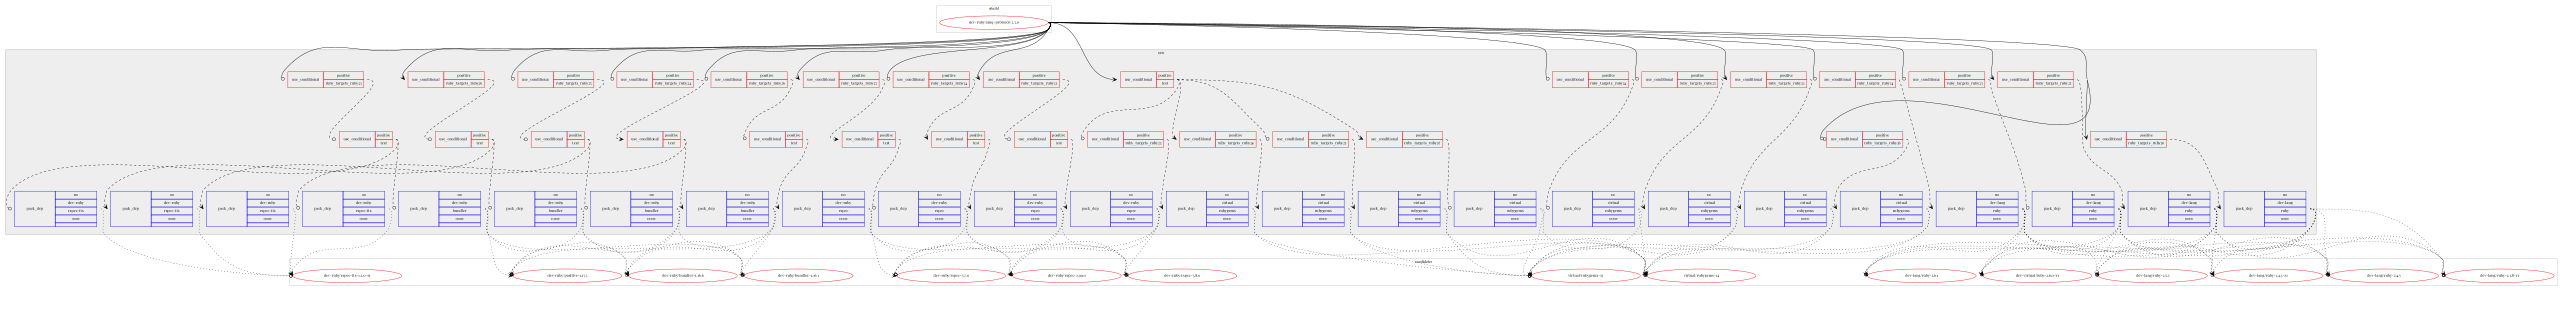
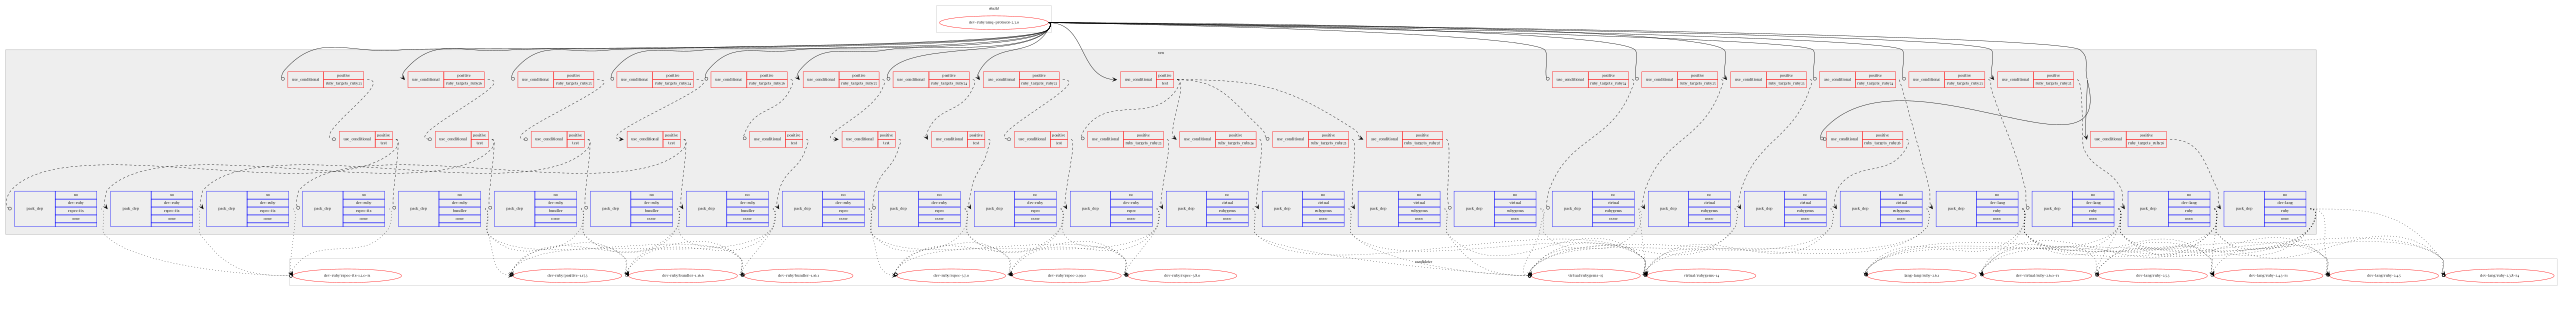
(1922, 276) -> (1922, 276)
(2500, 276) -> (2500, 276)
